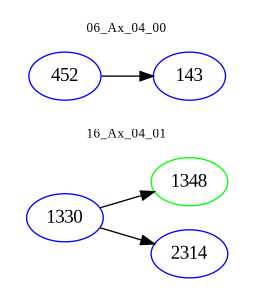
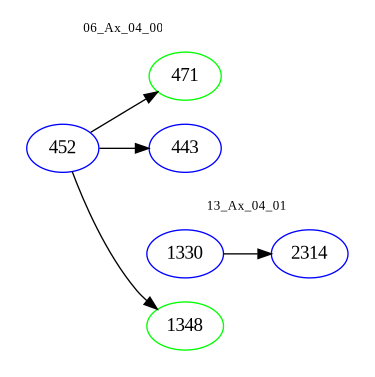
none -> (185, 76)
(189, 76) -> (185, 148)
(127, 134) -> (247, 206)
(121, 202) -> (103, 240)
